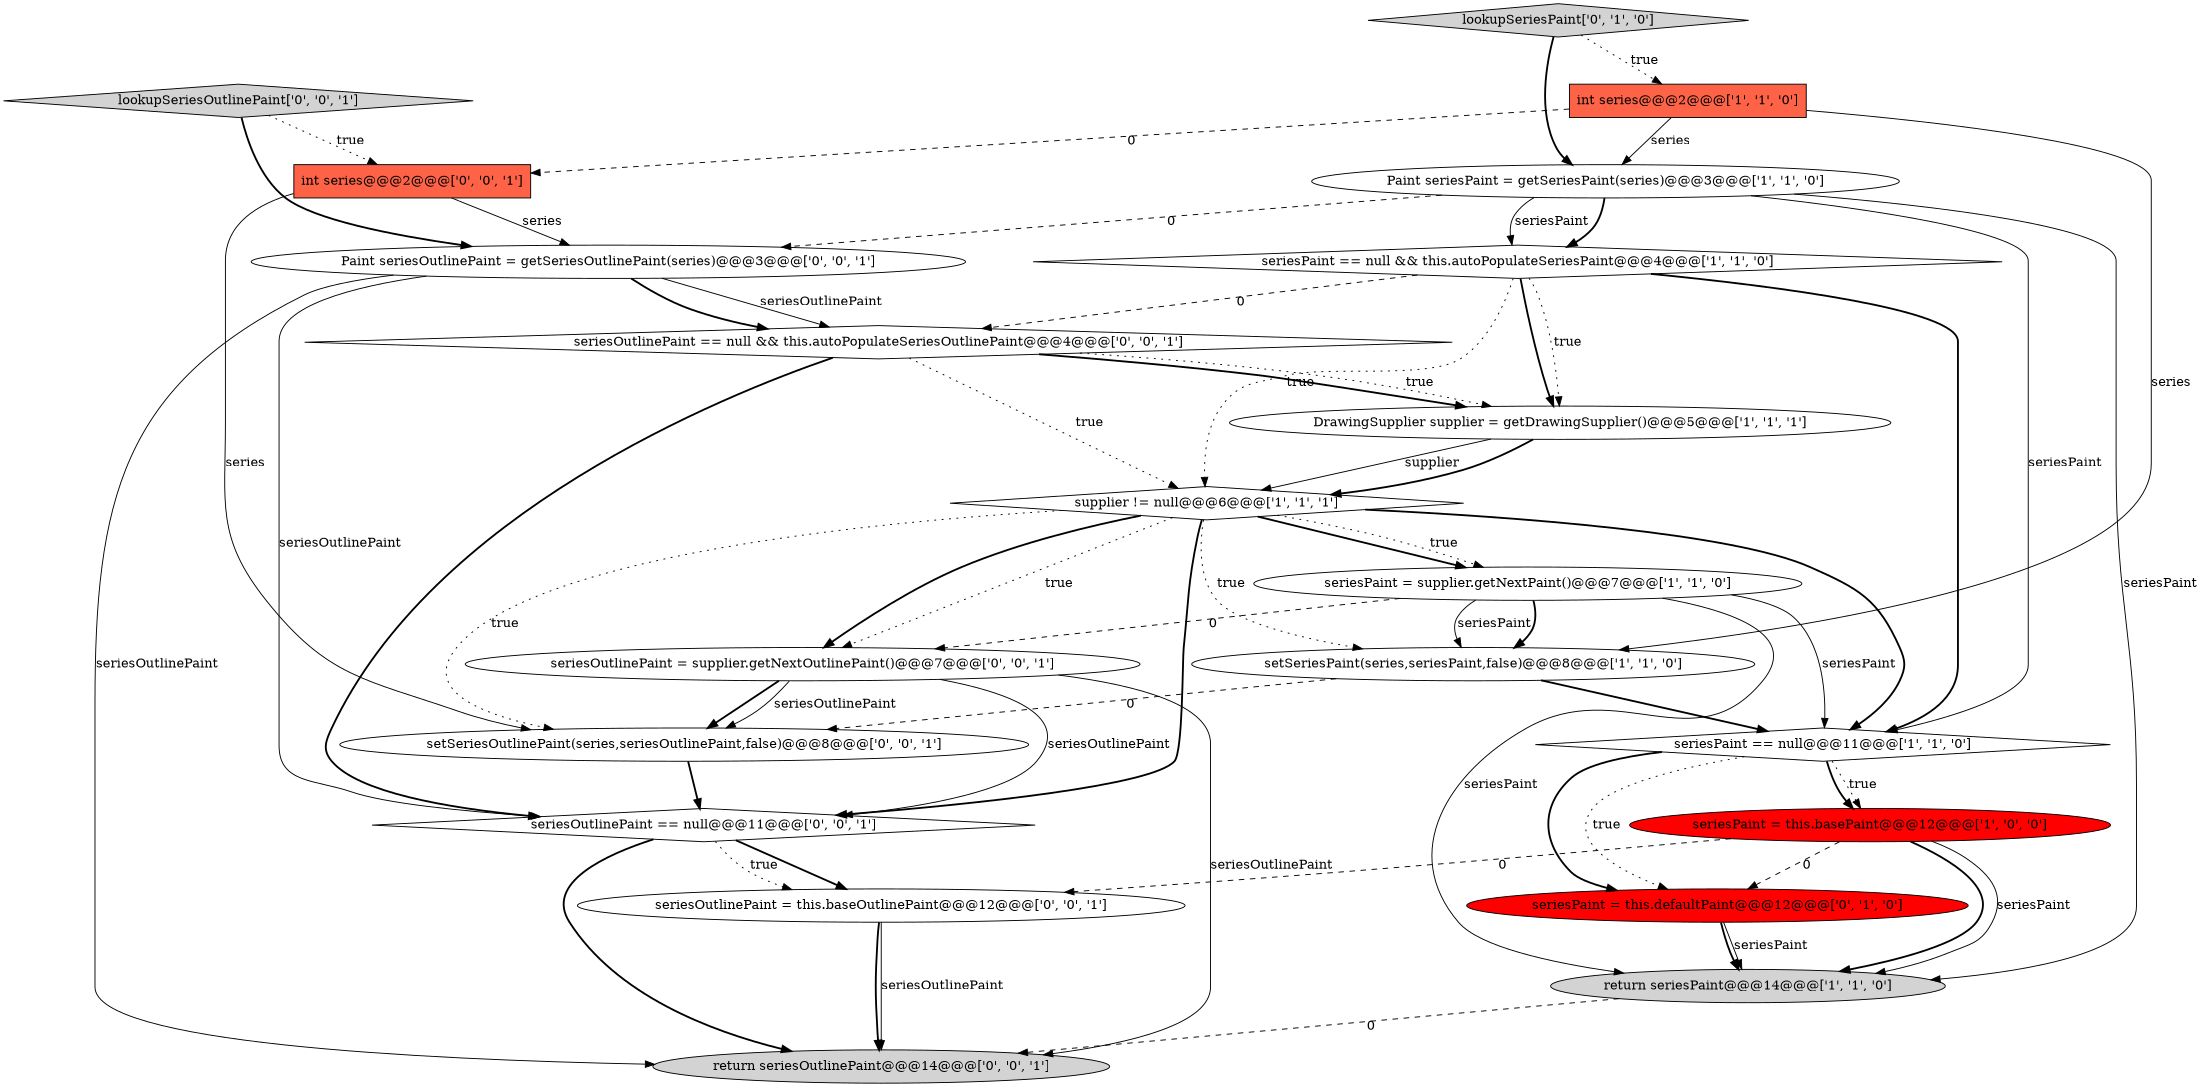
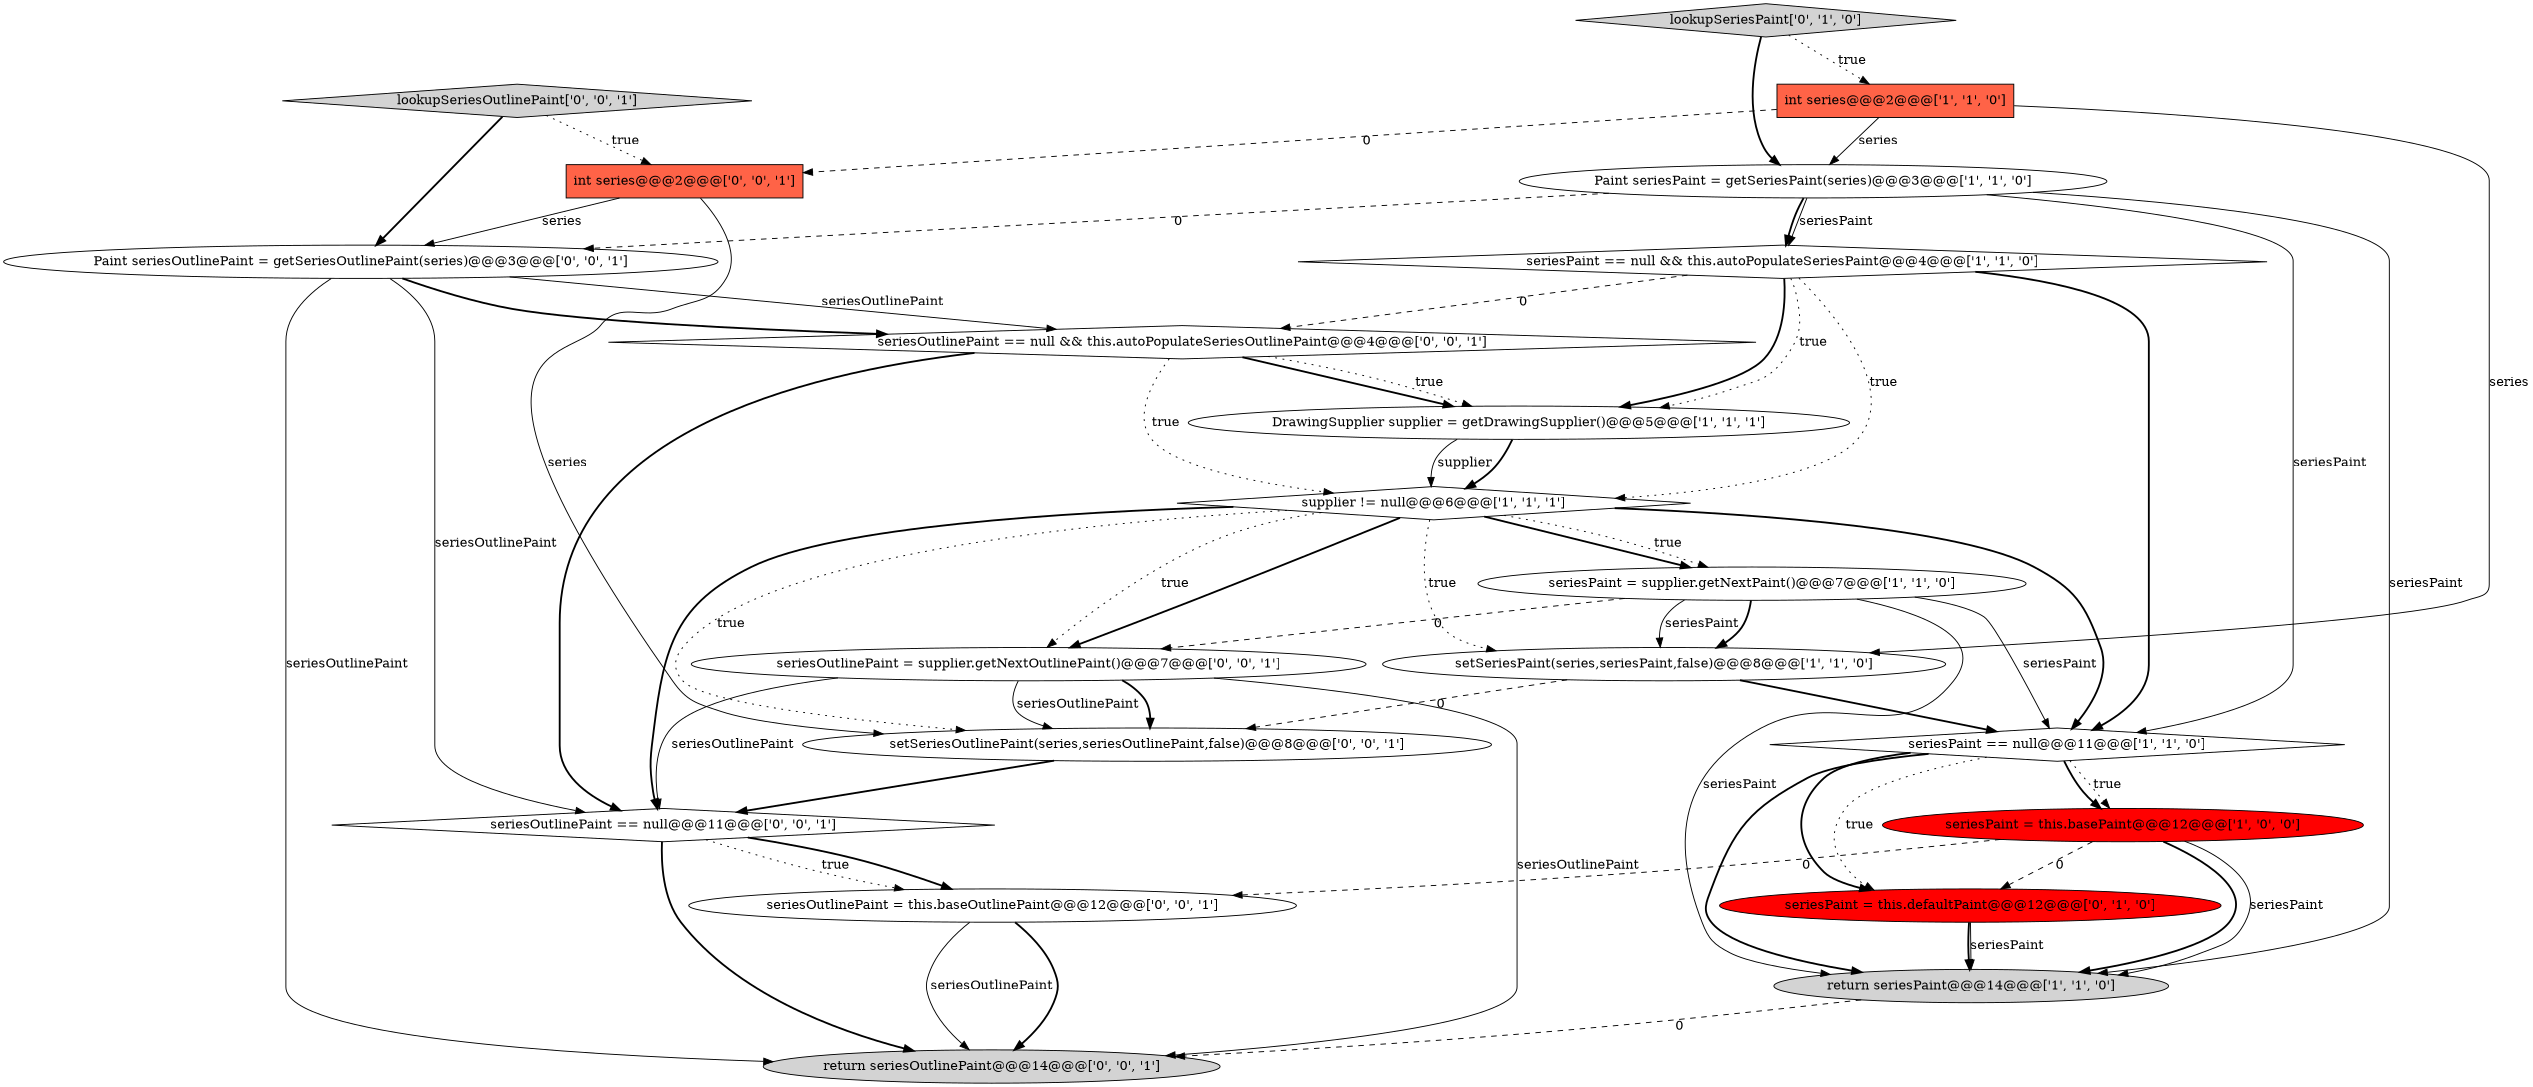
none -> (1729, 848)
